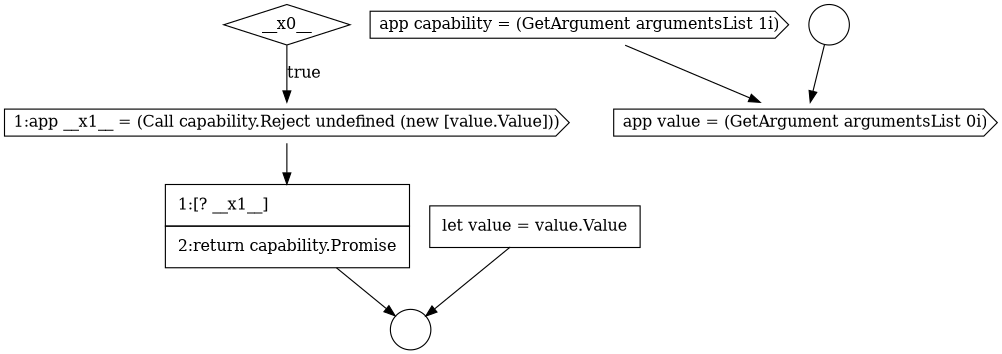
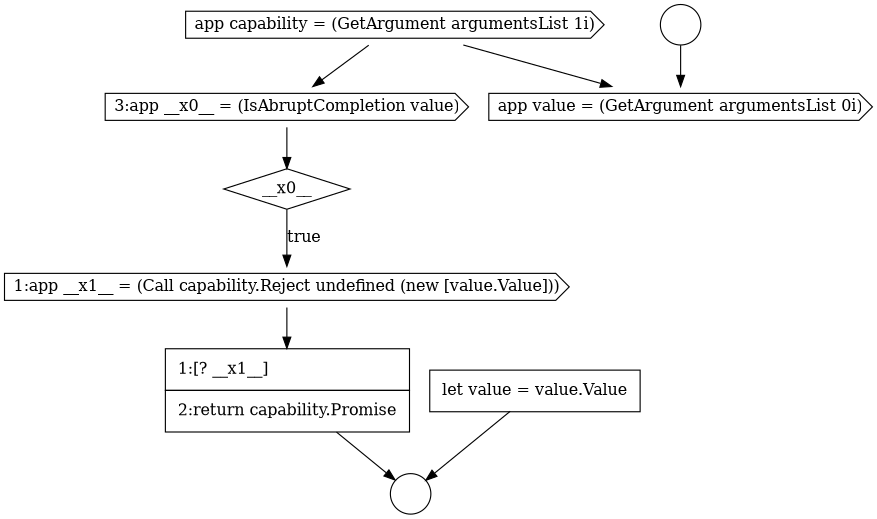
none -> (287, 107)
